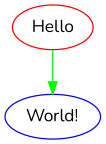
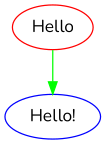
(53, 117) -> (53, 117)
